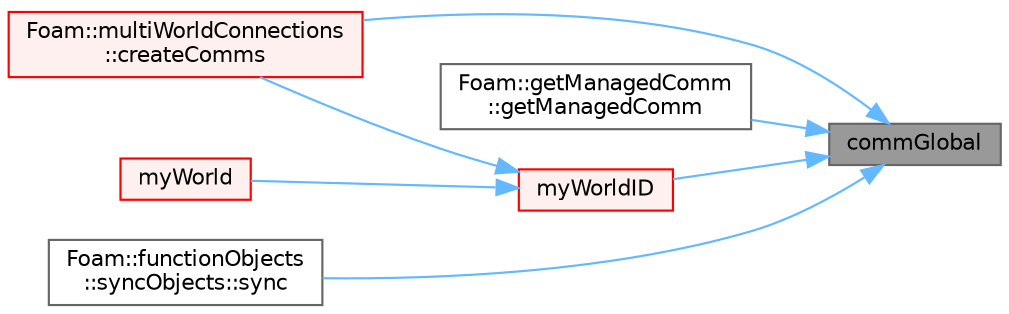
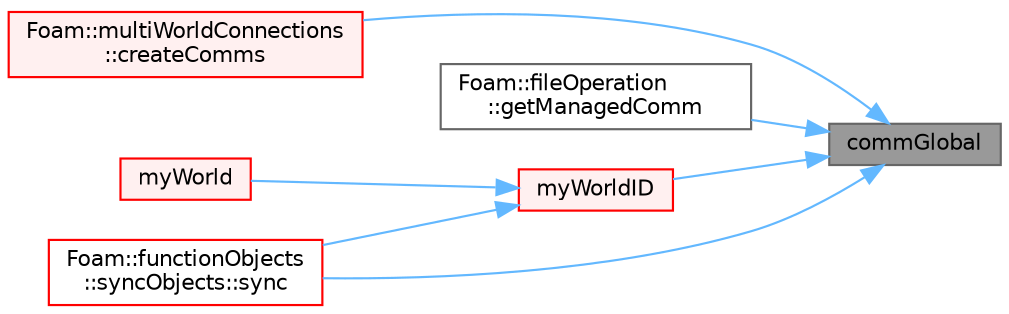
(596, 97) -> (596, 97)
(377, 126) -> (410, 227)
(186, 272) -> (186, 272)
